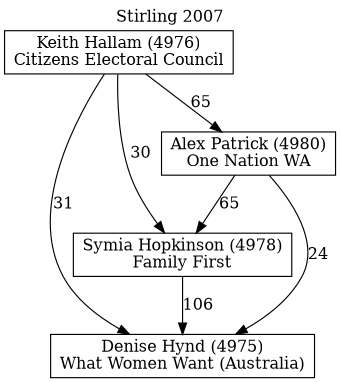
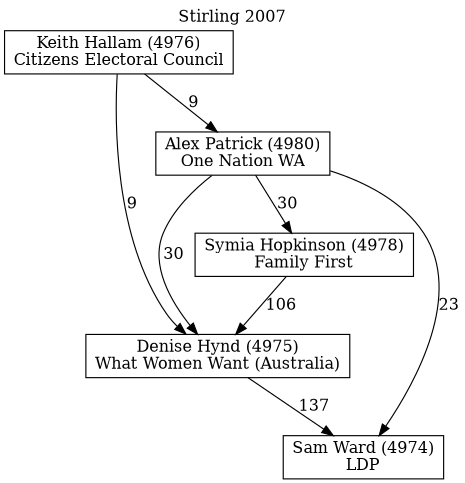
(201, 103) -> (194, 103)
(124, 153) -> none
(64, 204) -> (133, 204)
(230, 204) -> (288, 204)
(319, 255) -> (174, 255)
none -> (363, 457)
